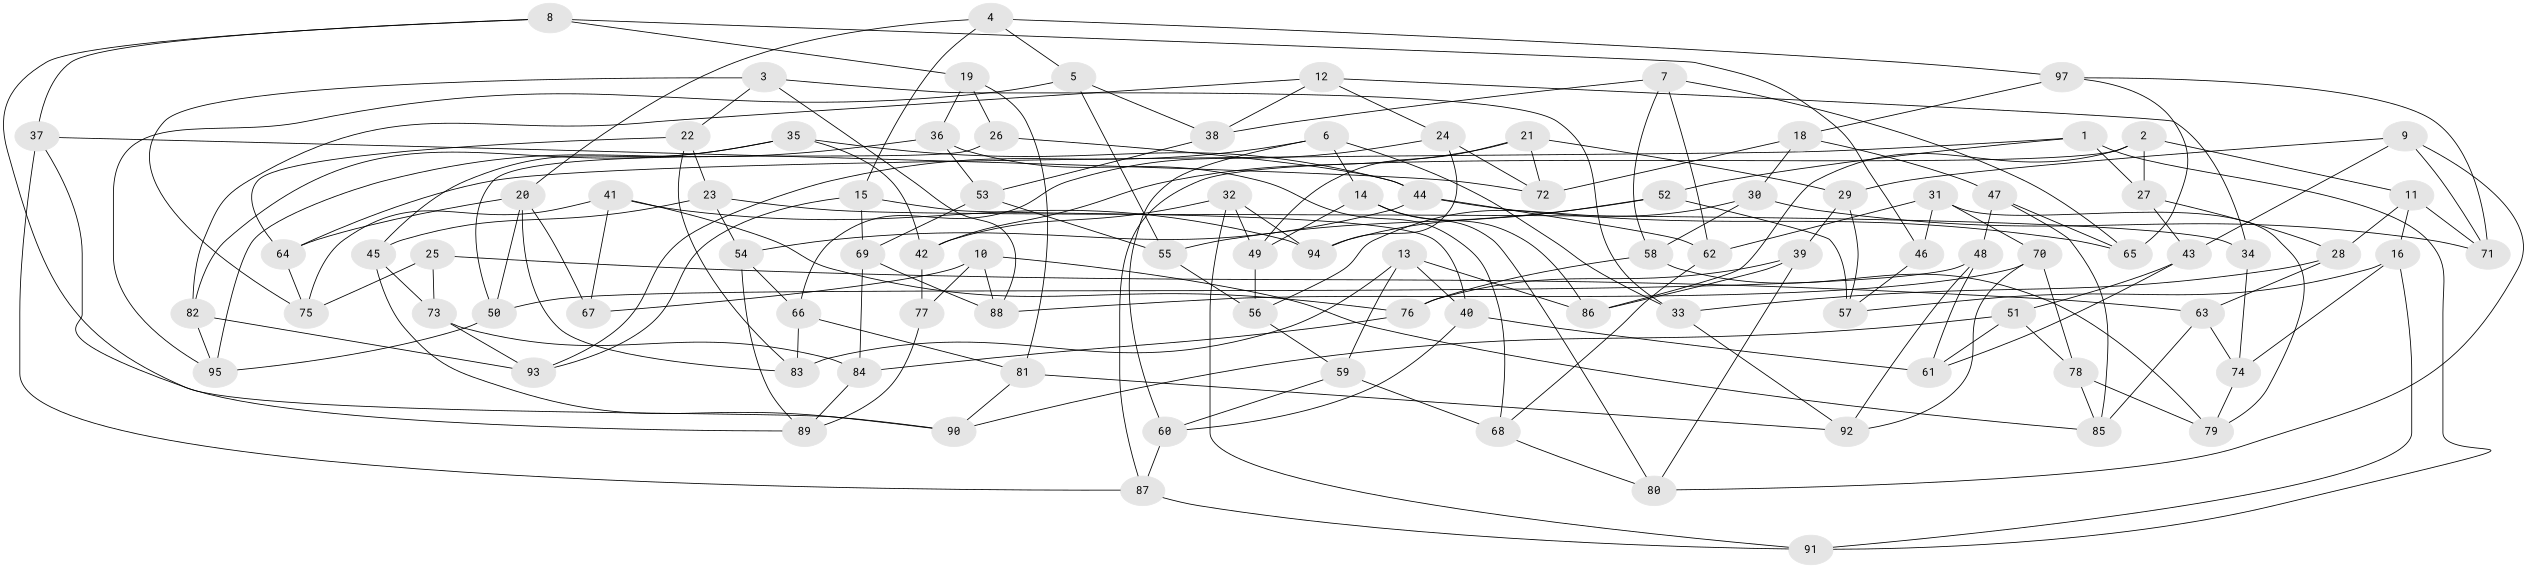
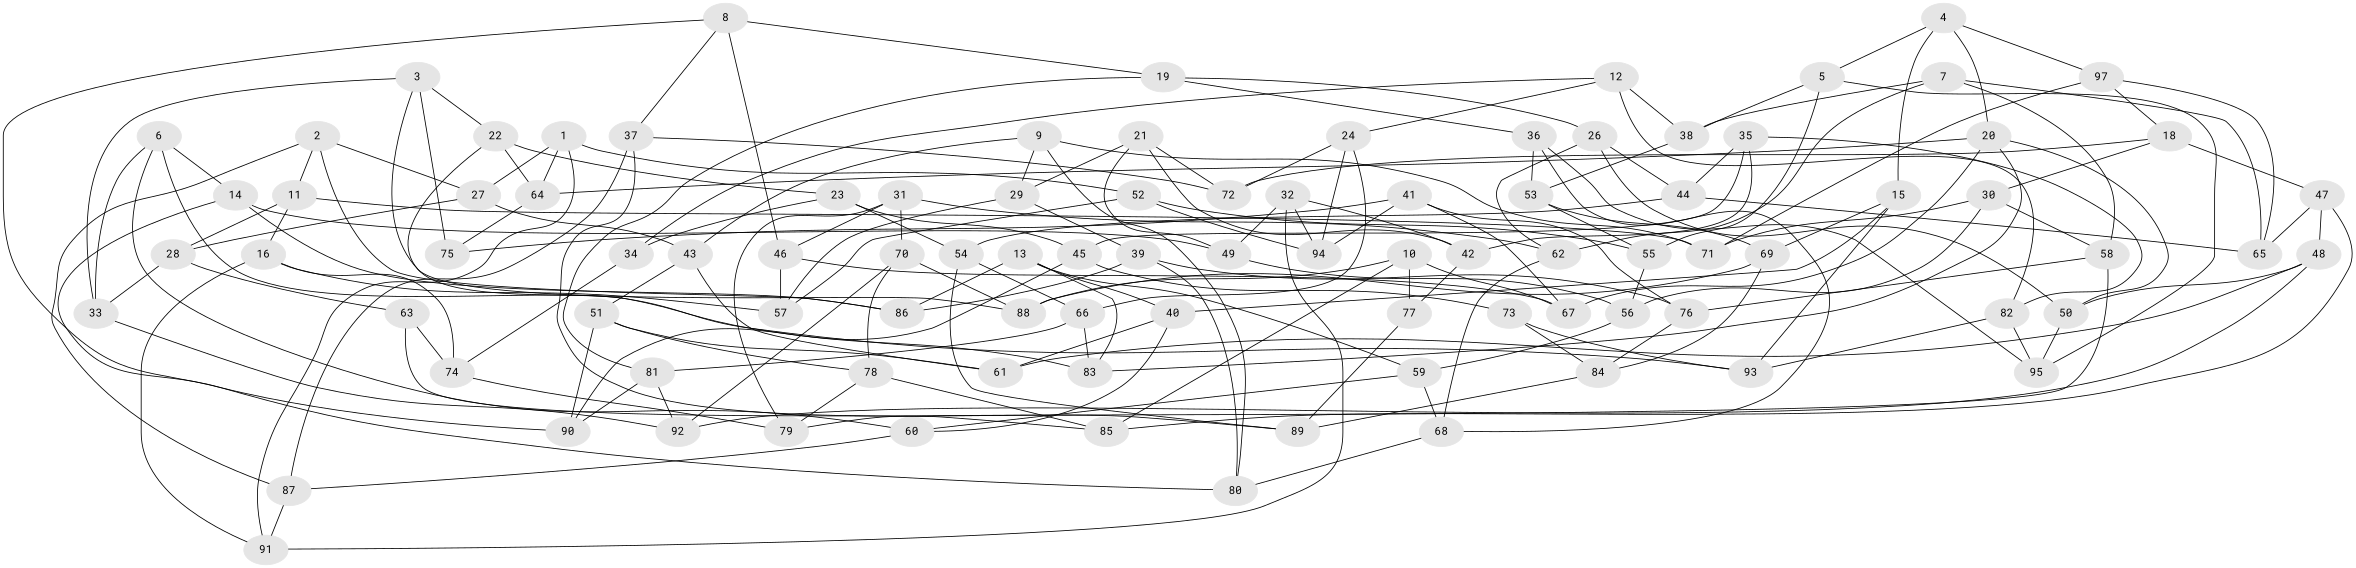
(1581, 221) -> (1501, 181)
(433, 254) -> none
none -> (1027, 275)
